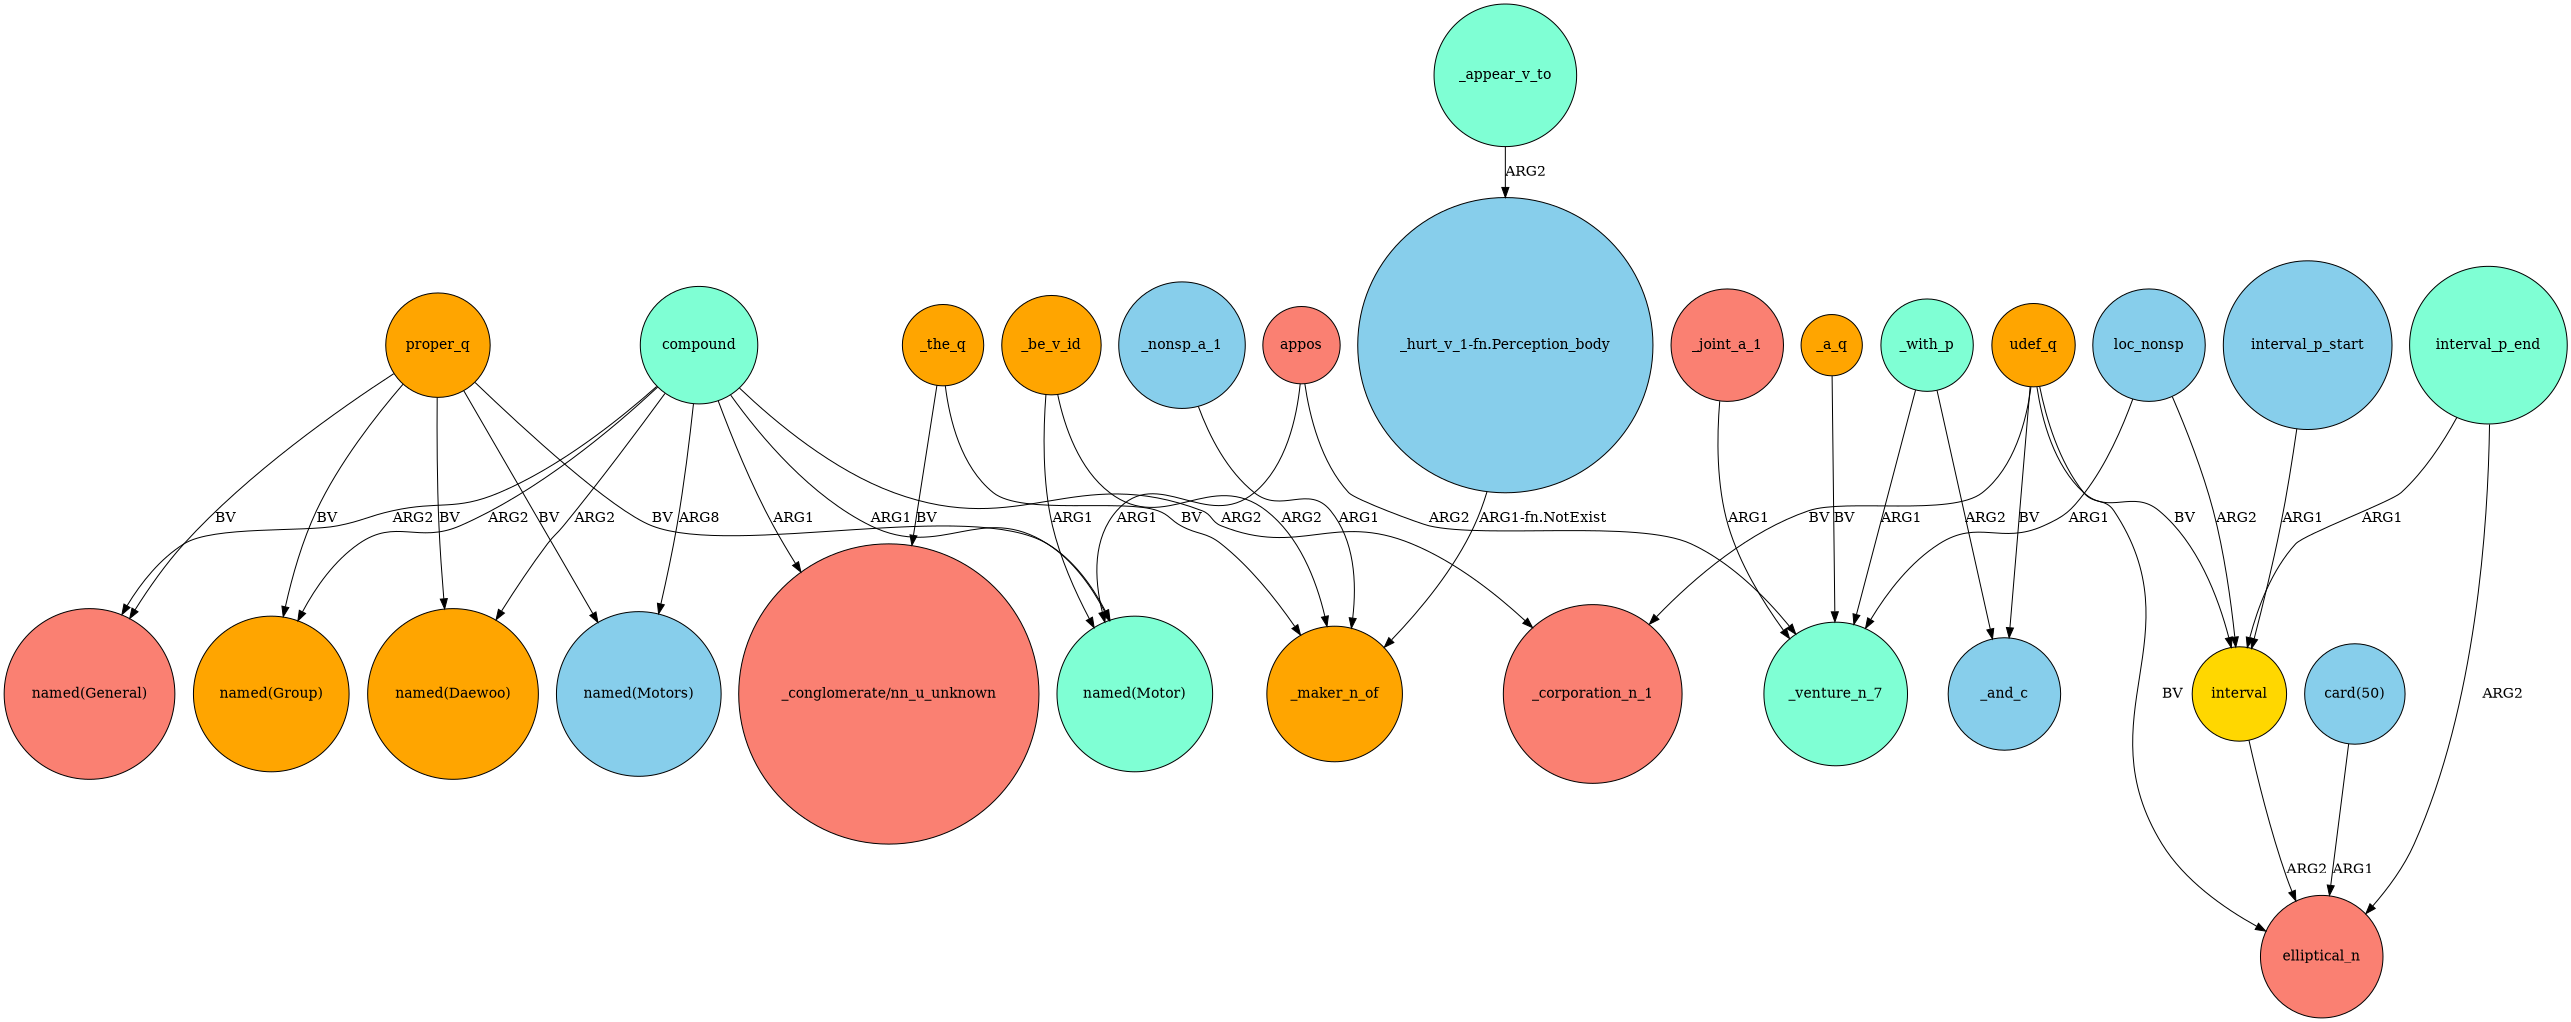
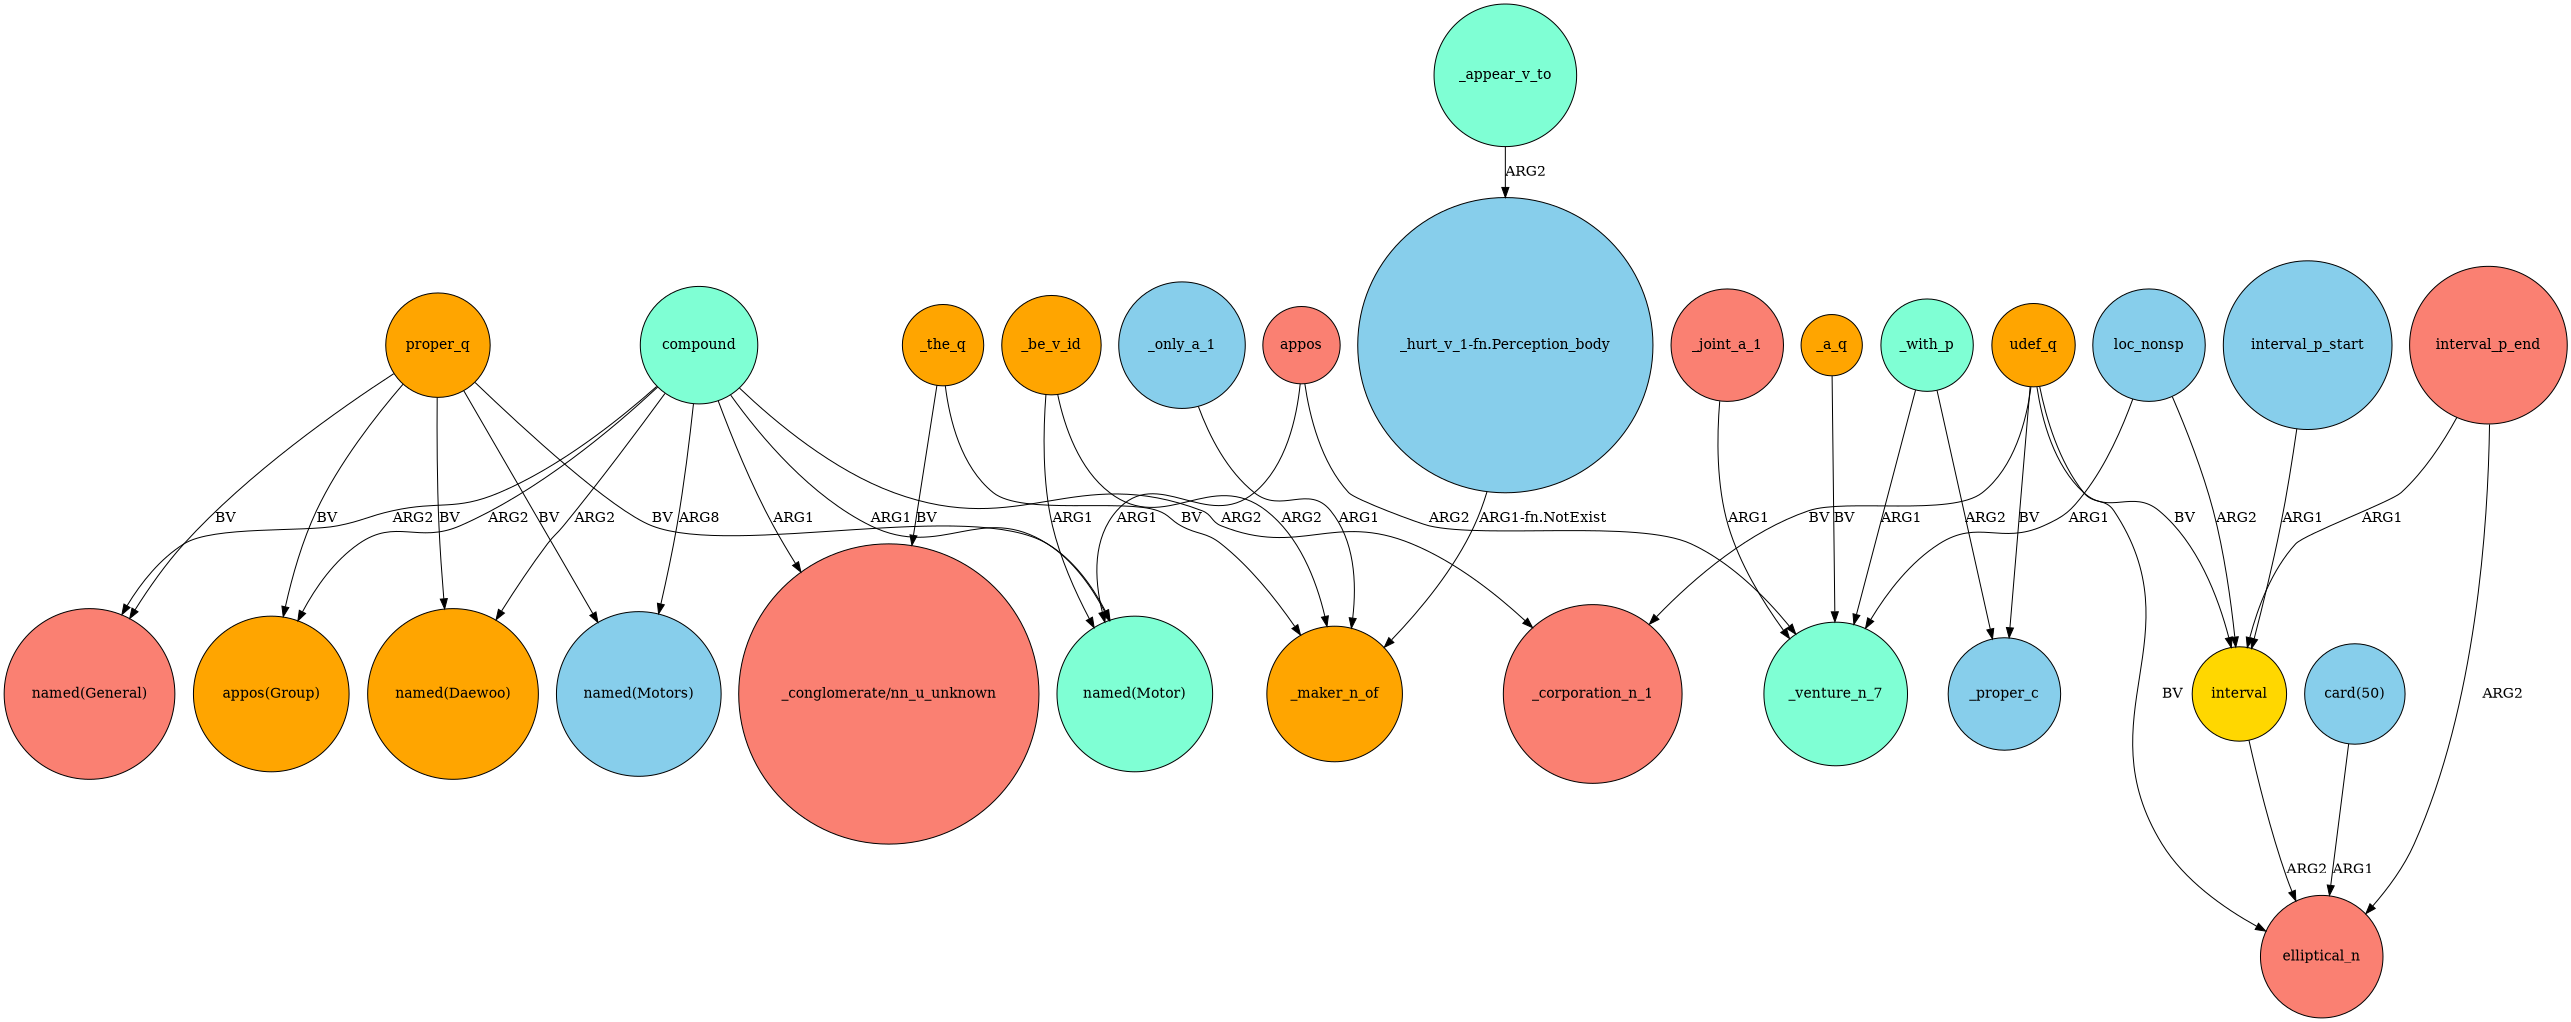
(1182, 345) -> (1182, 345)
(2488, 345) -> (2488, 345)
(271, 694) -> (271, 694)
(2004, 694) -> (2004, 694)
